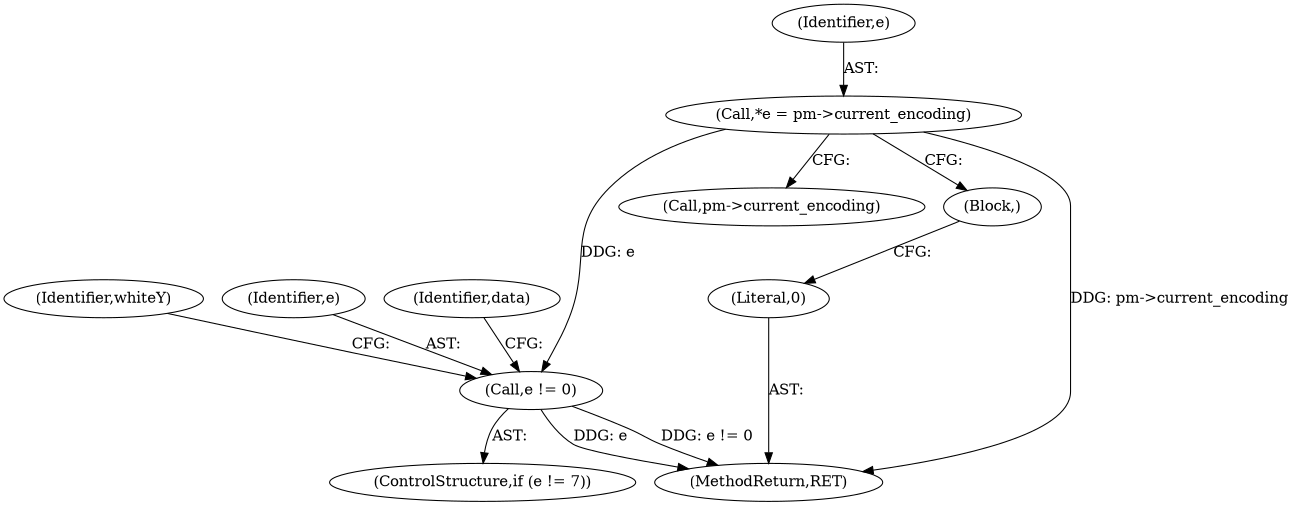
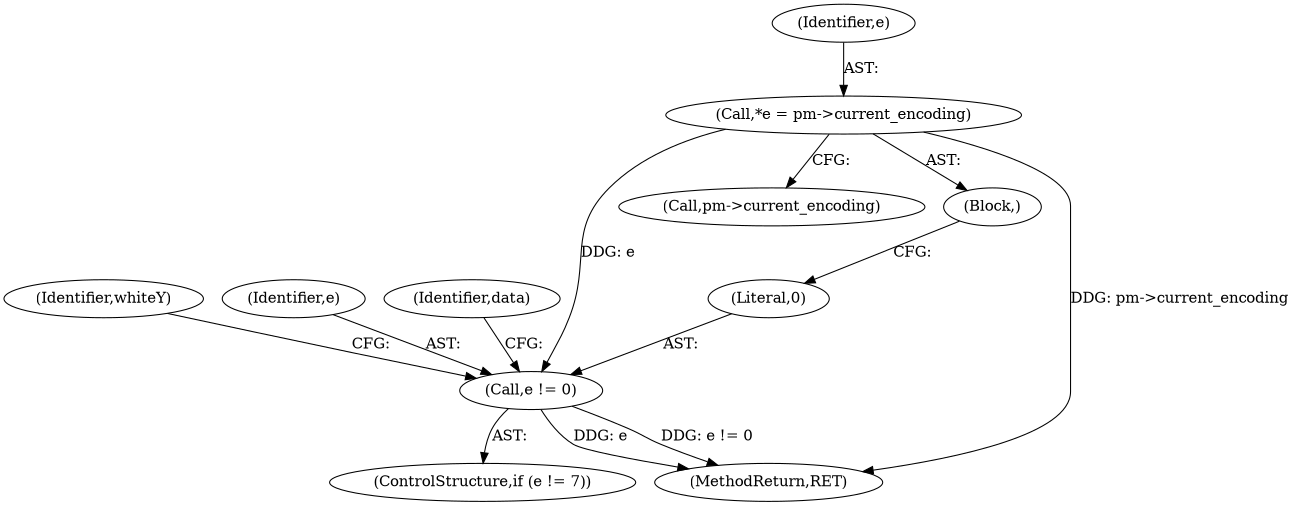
(946, 161) -> (946, 161)
(769, 385) -> (656, 342)
